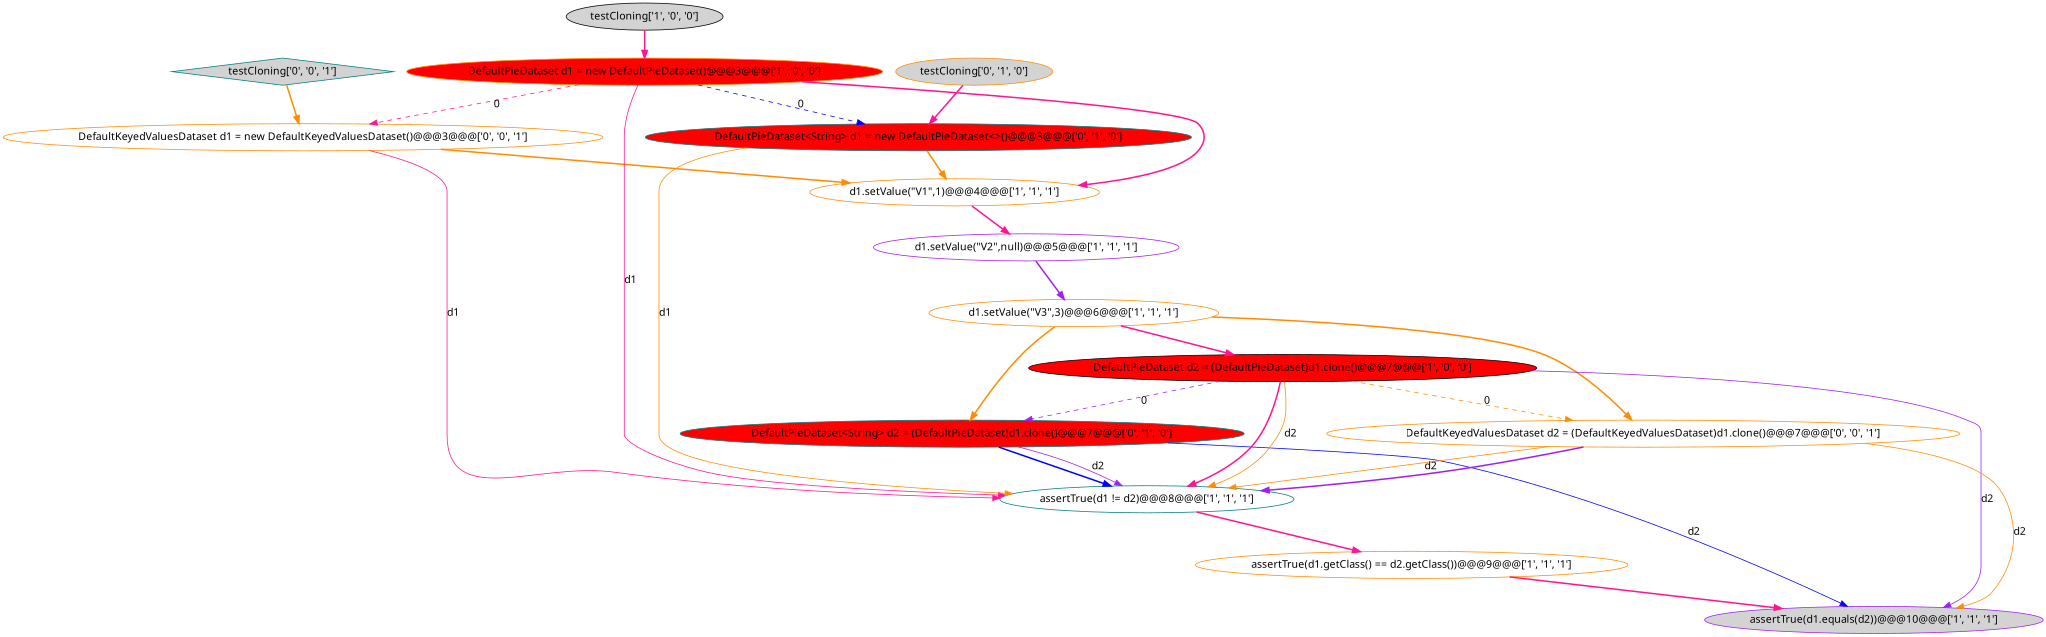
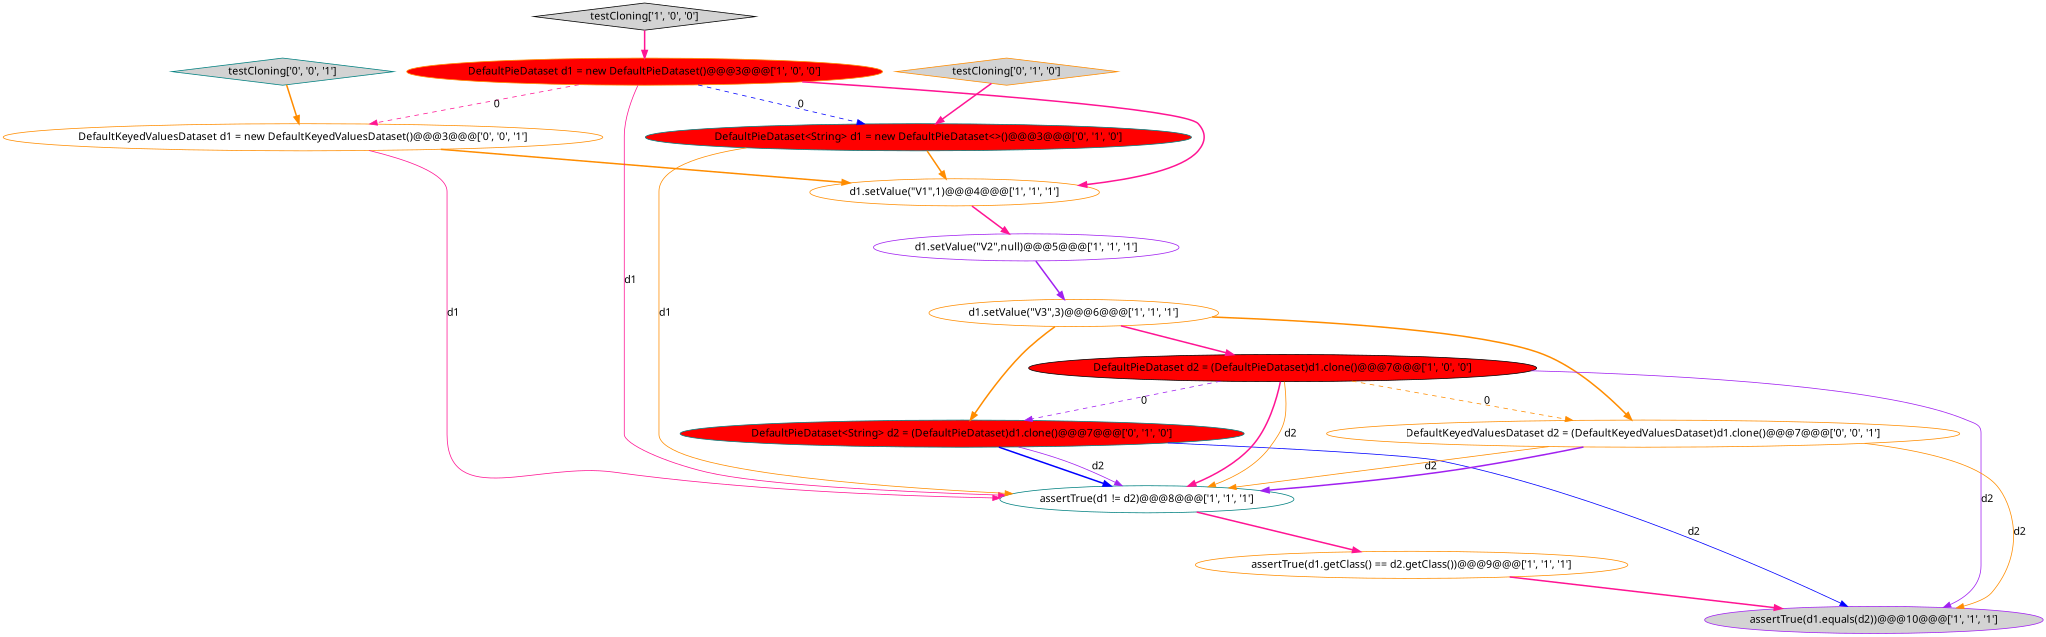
(645, 17) -> (645, 17)
(974, 72) -> (1007, 72)
